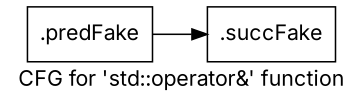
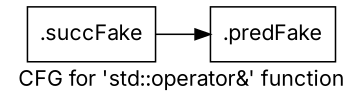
(172, 34) -> (175, 34)
